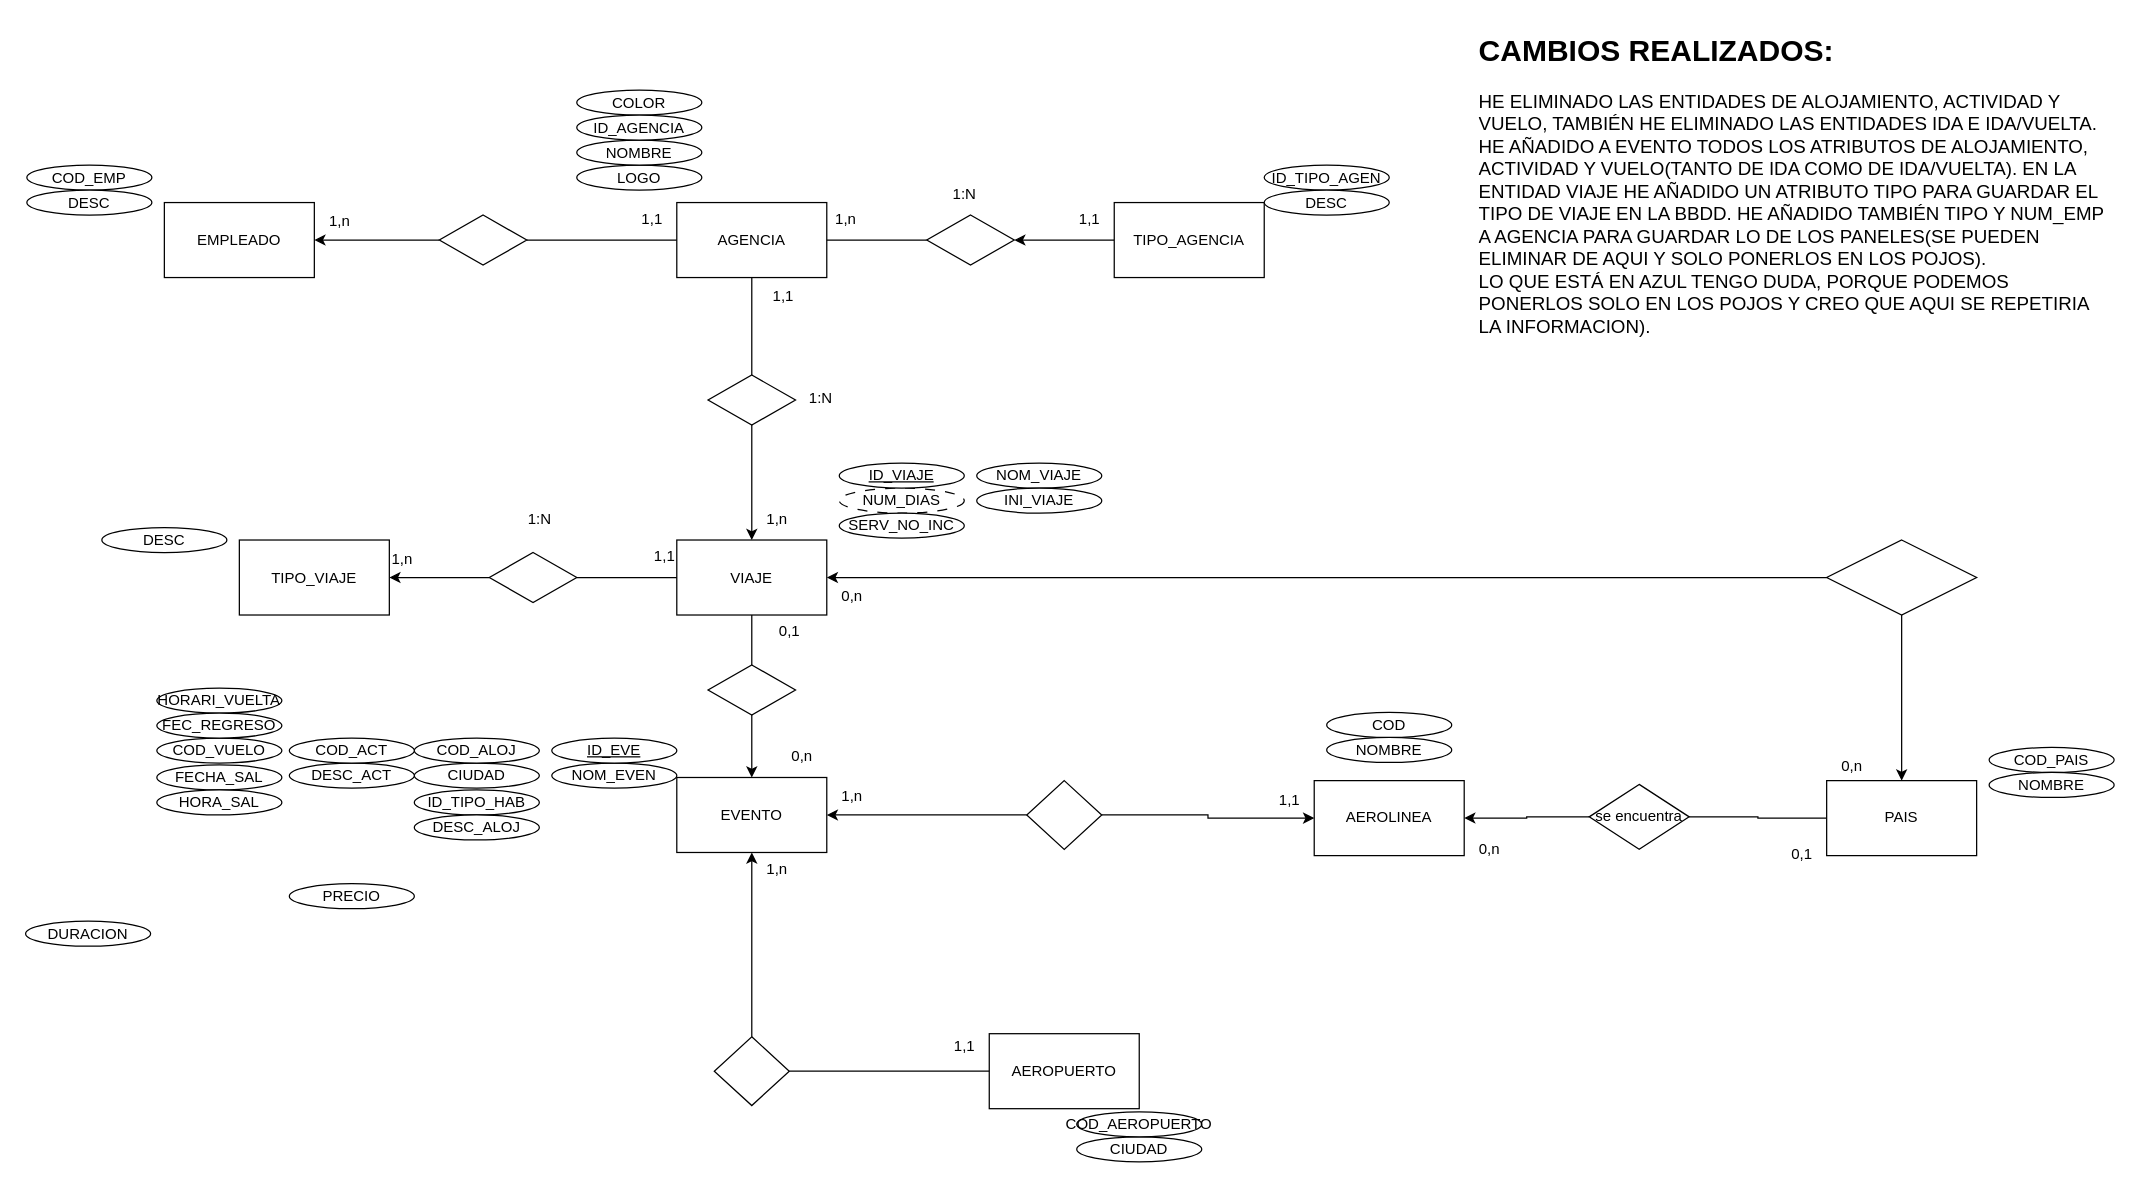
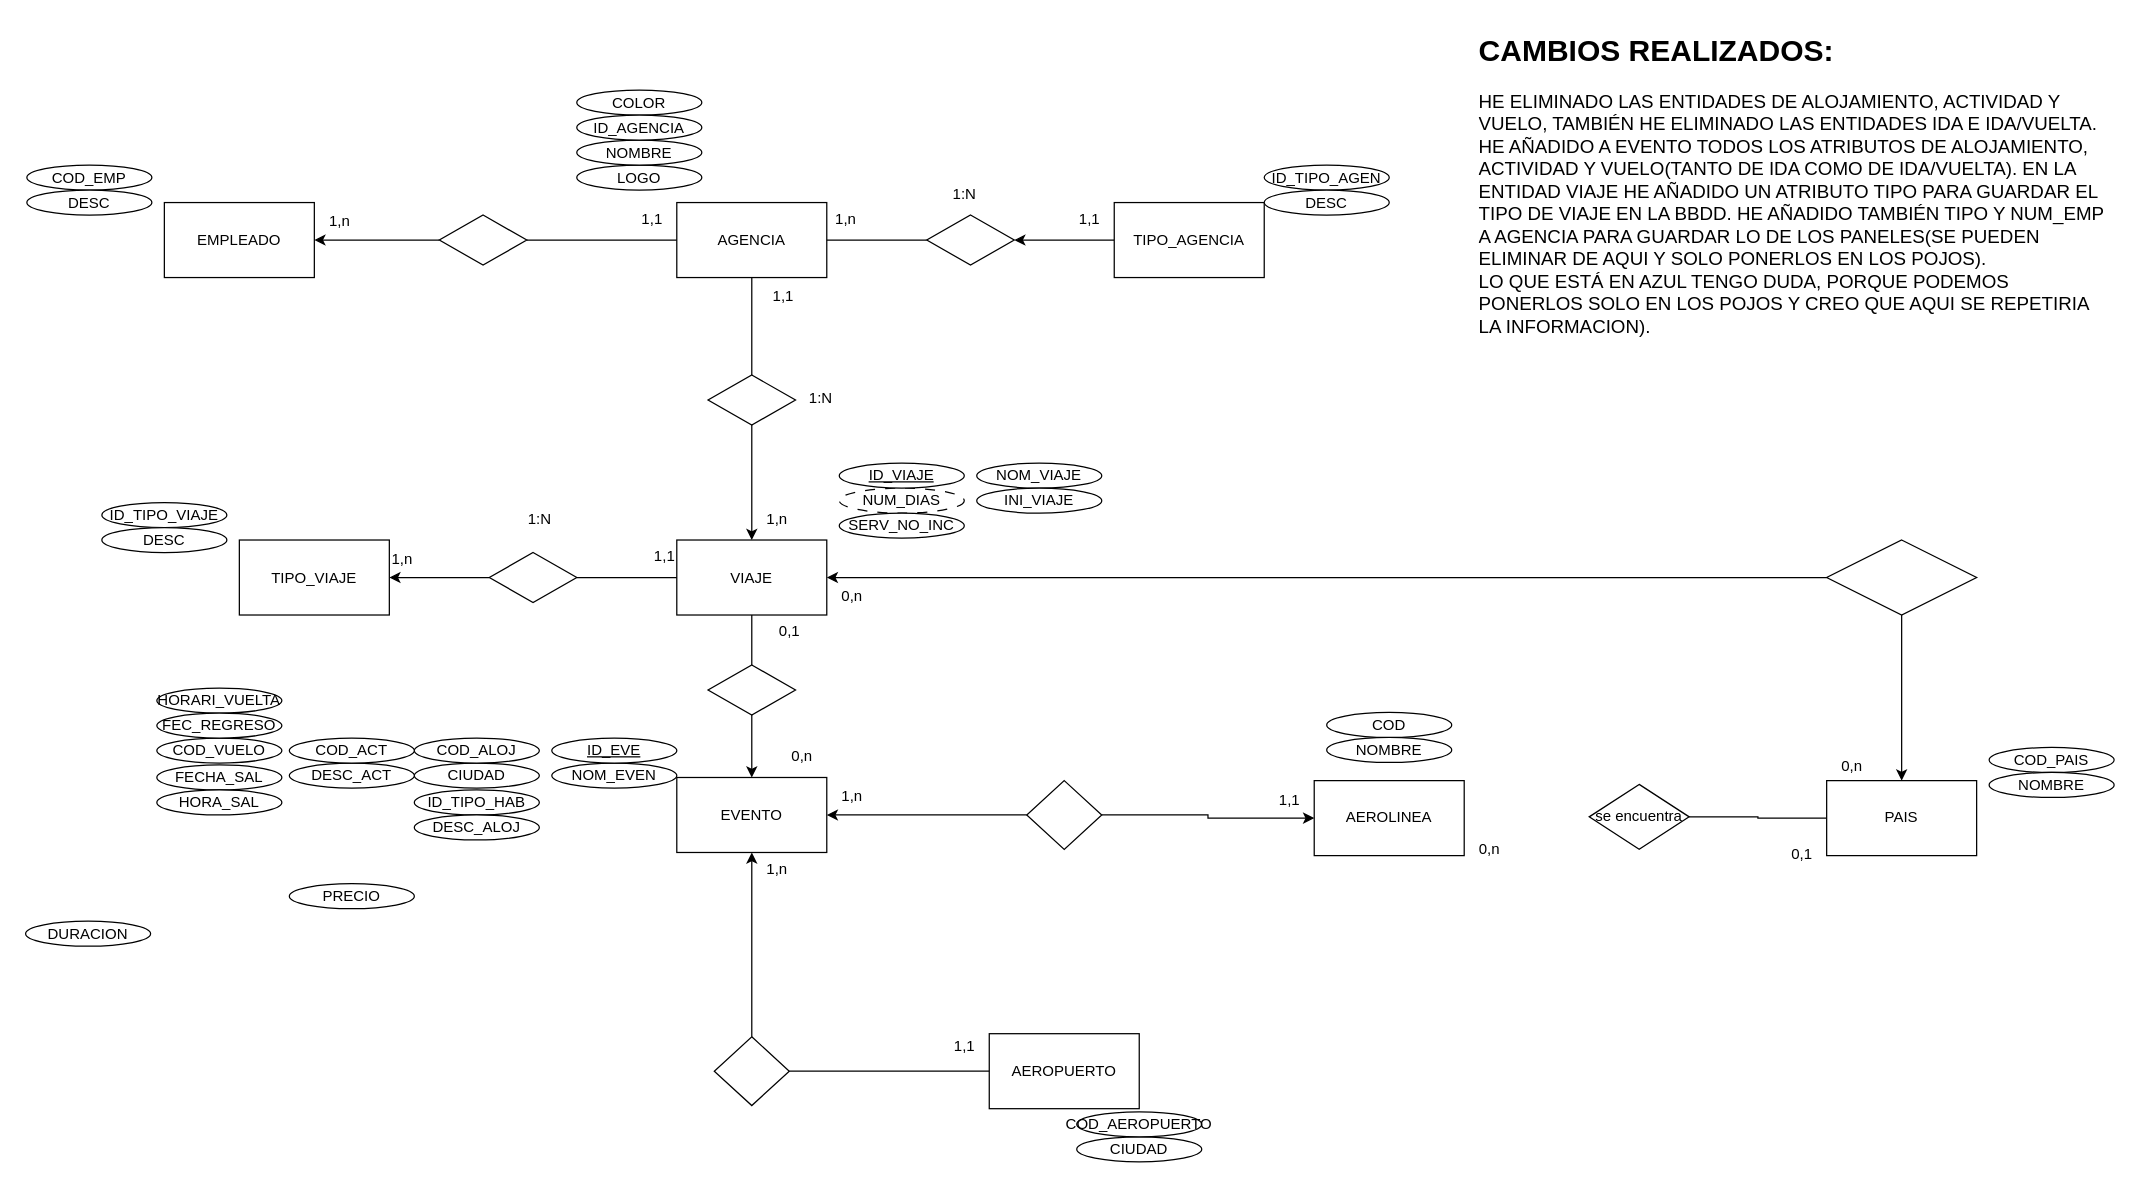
none -> (164, 515)
(1530, 817) -> none
